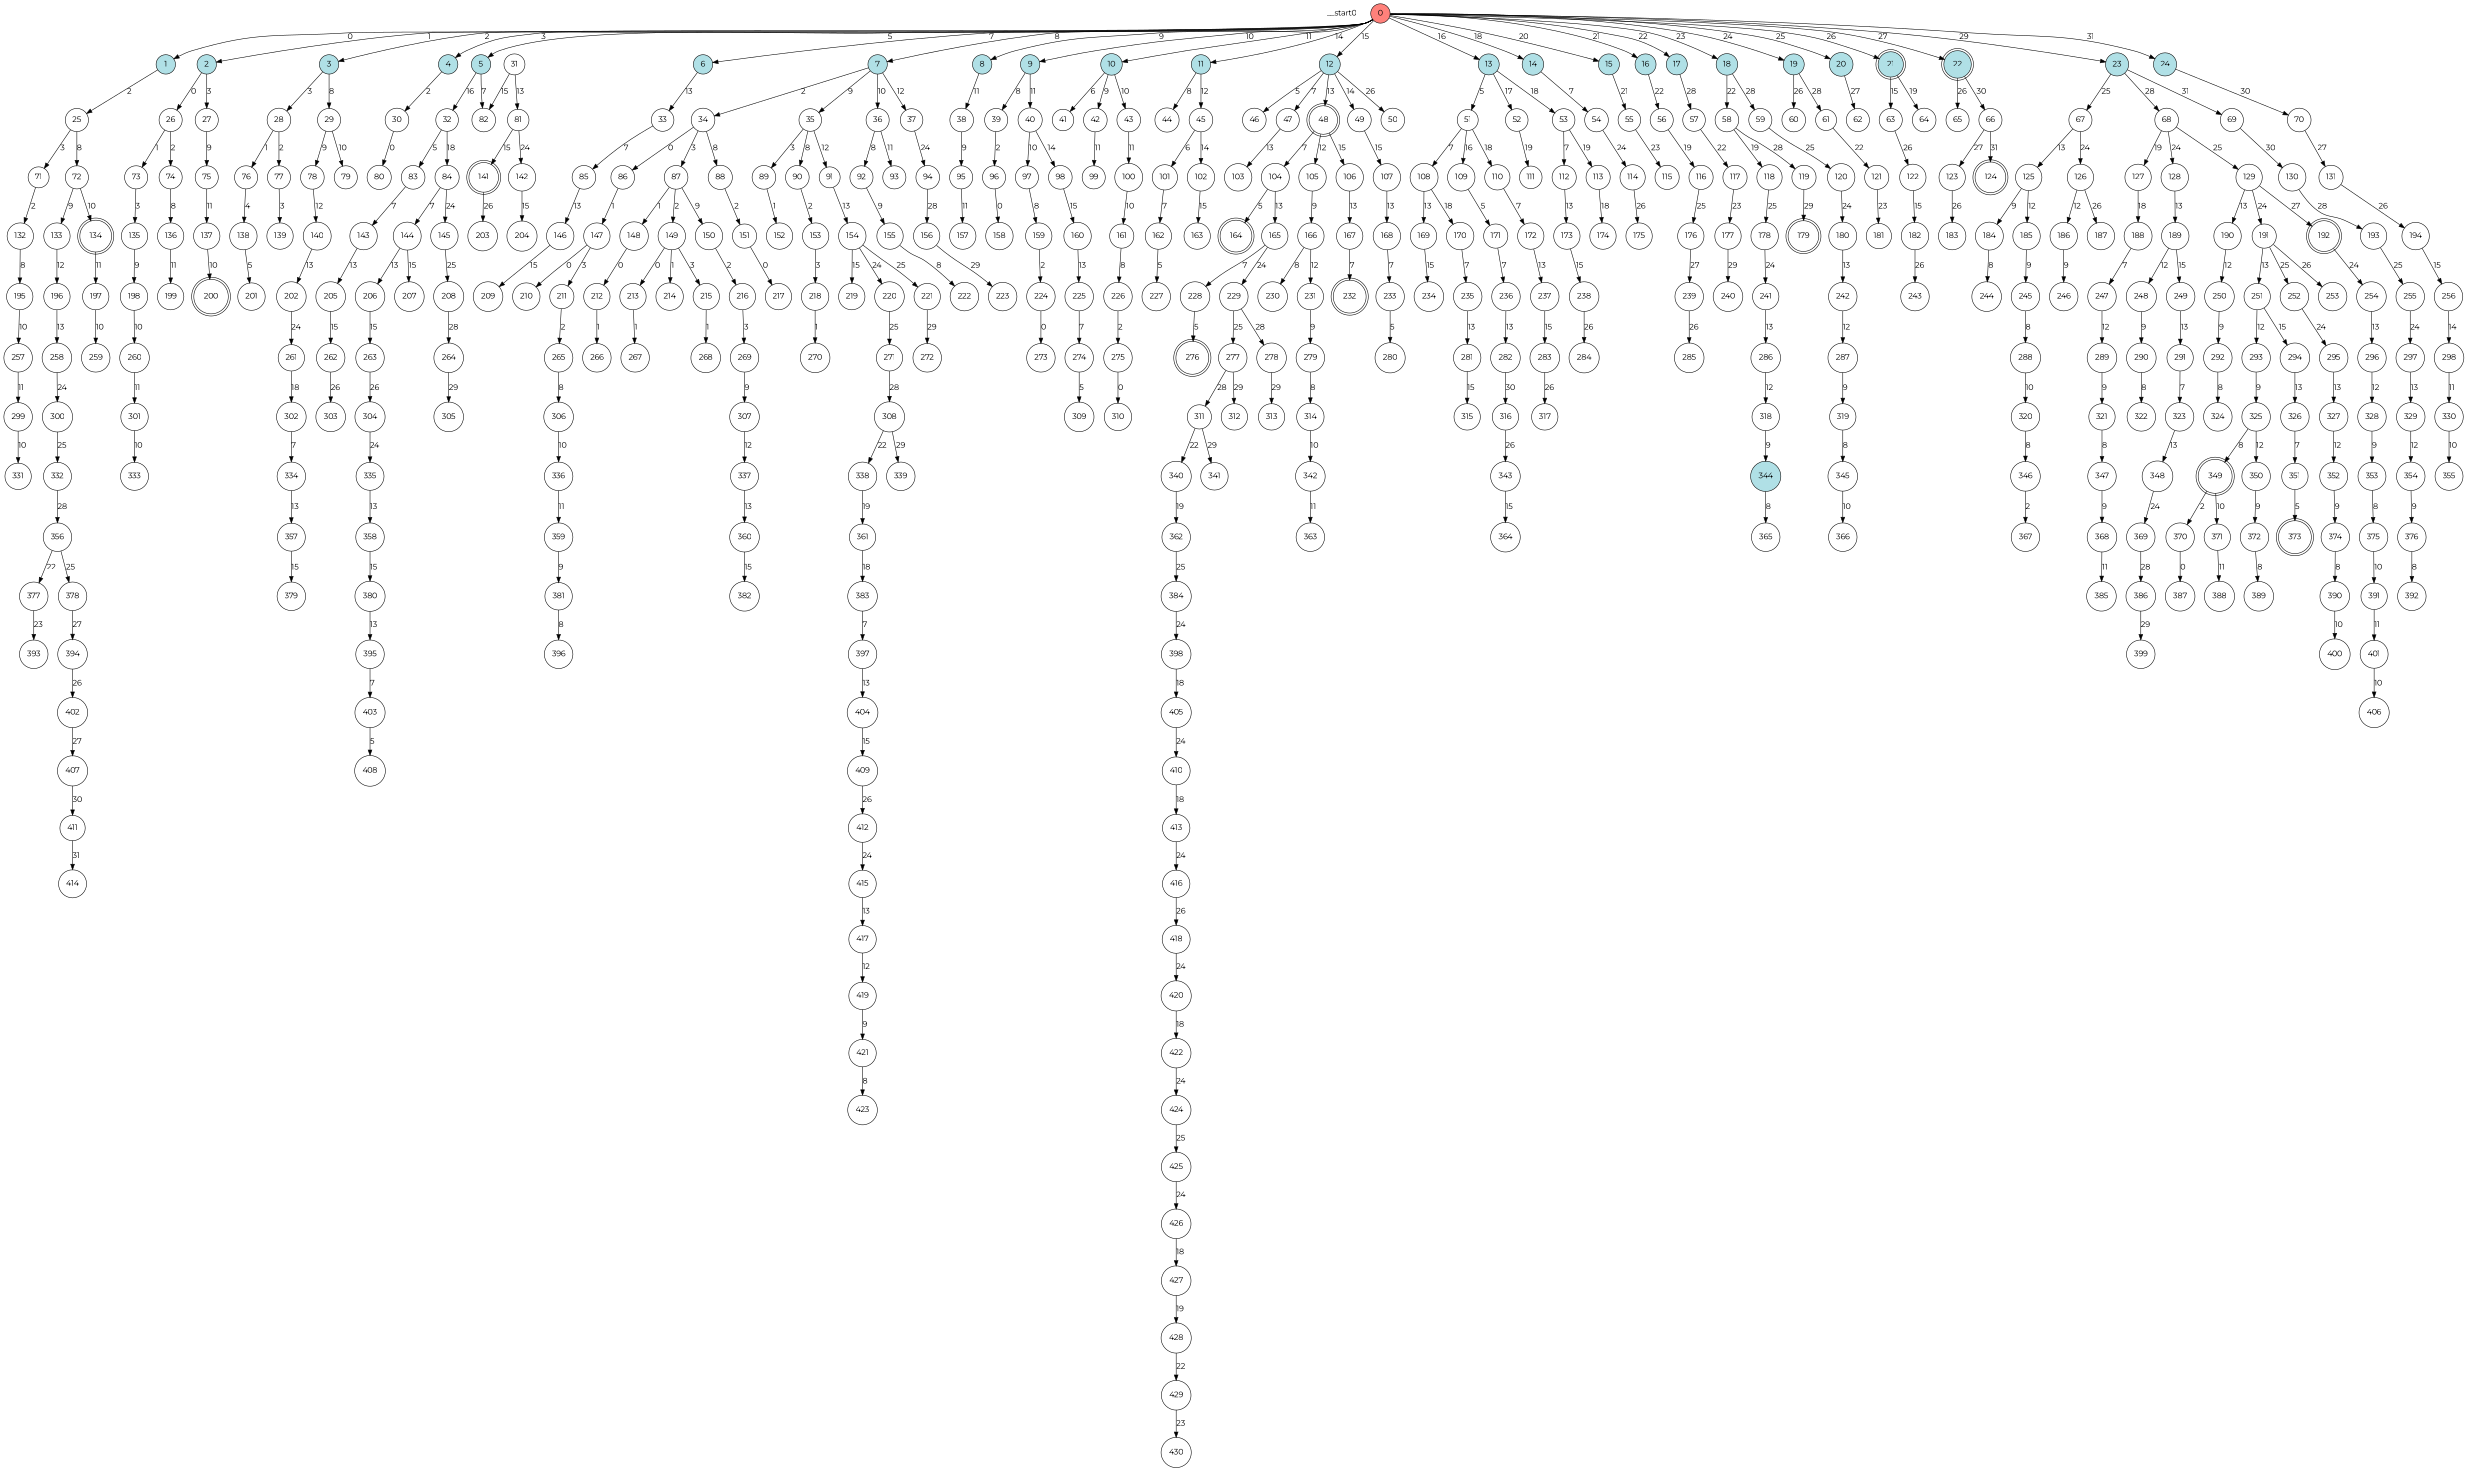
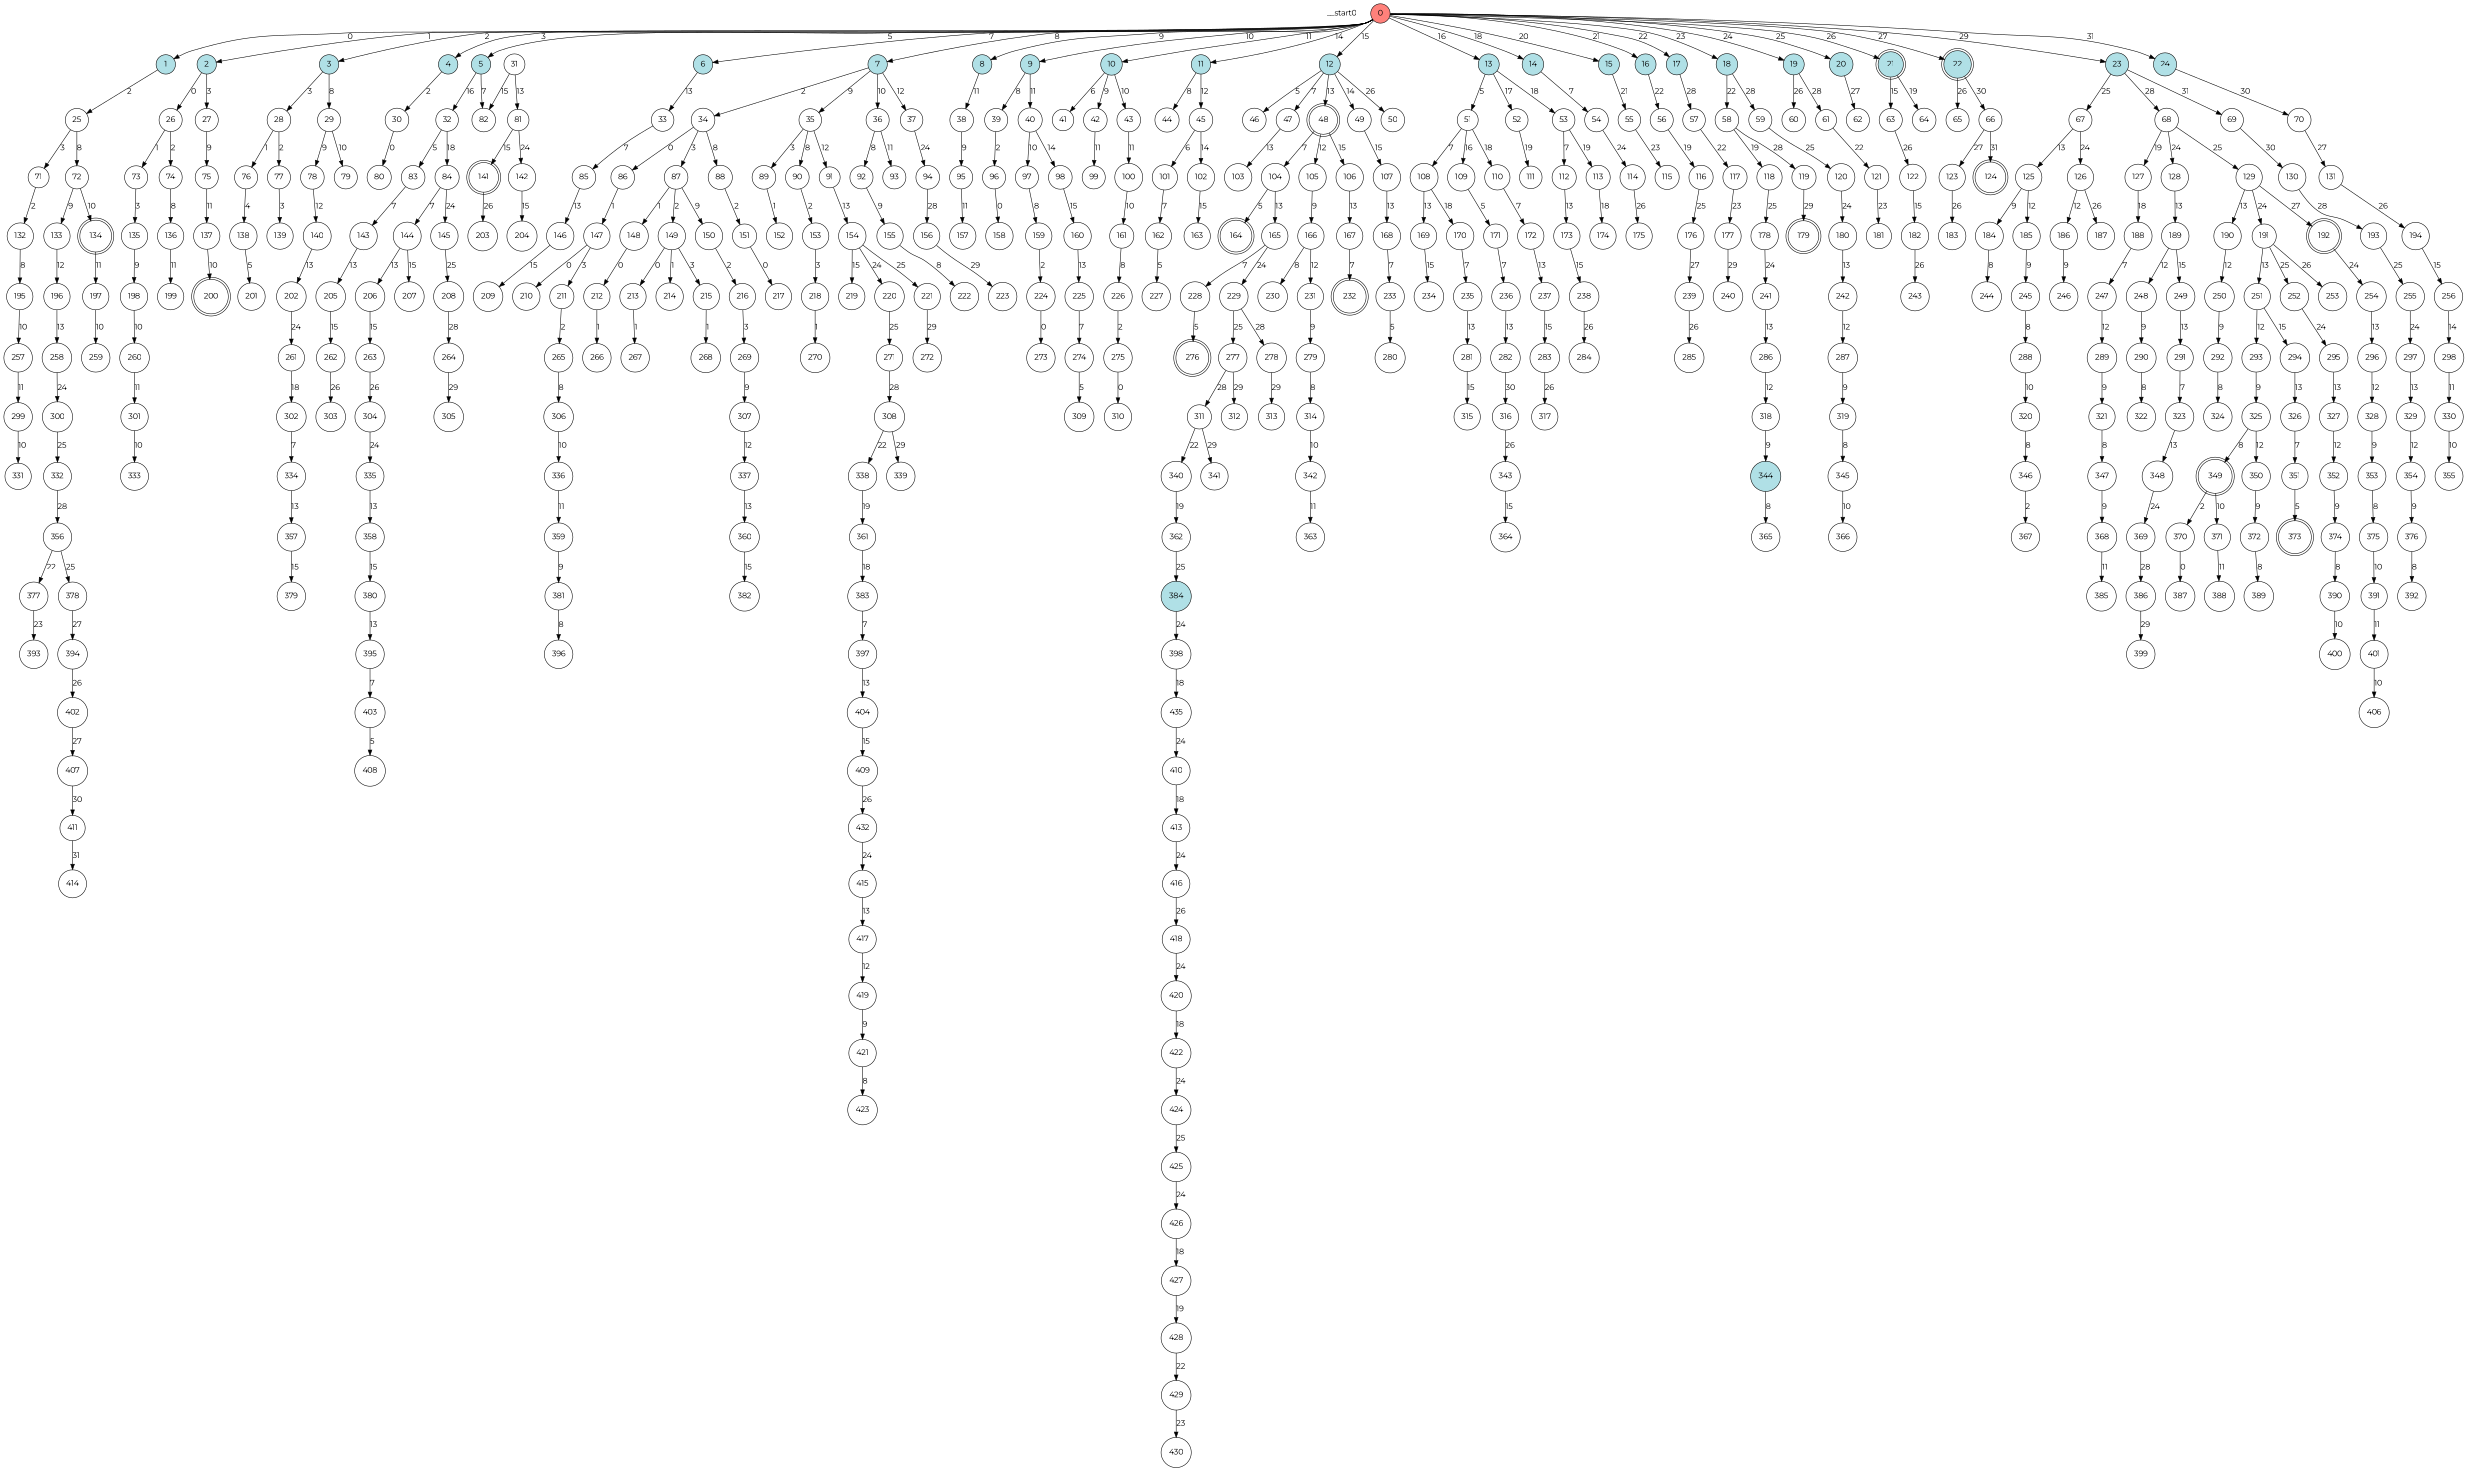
(1176, 596) -> (1176, 596)
(1176, 713) -> (1176, 713)
(863, 828) -> (863, 828)
